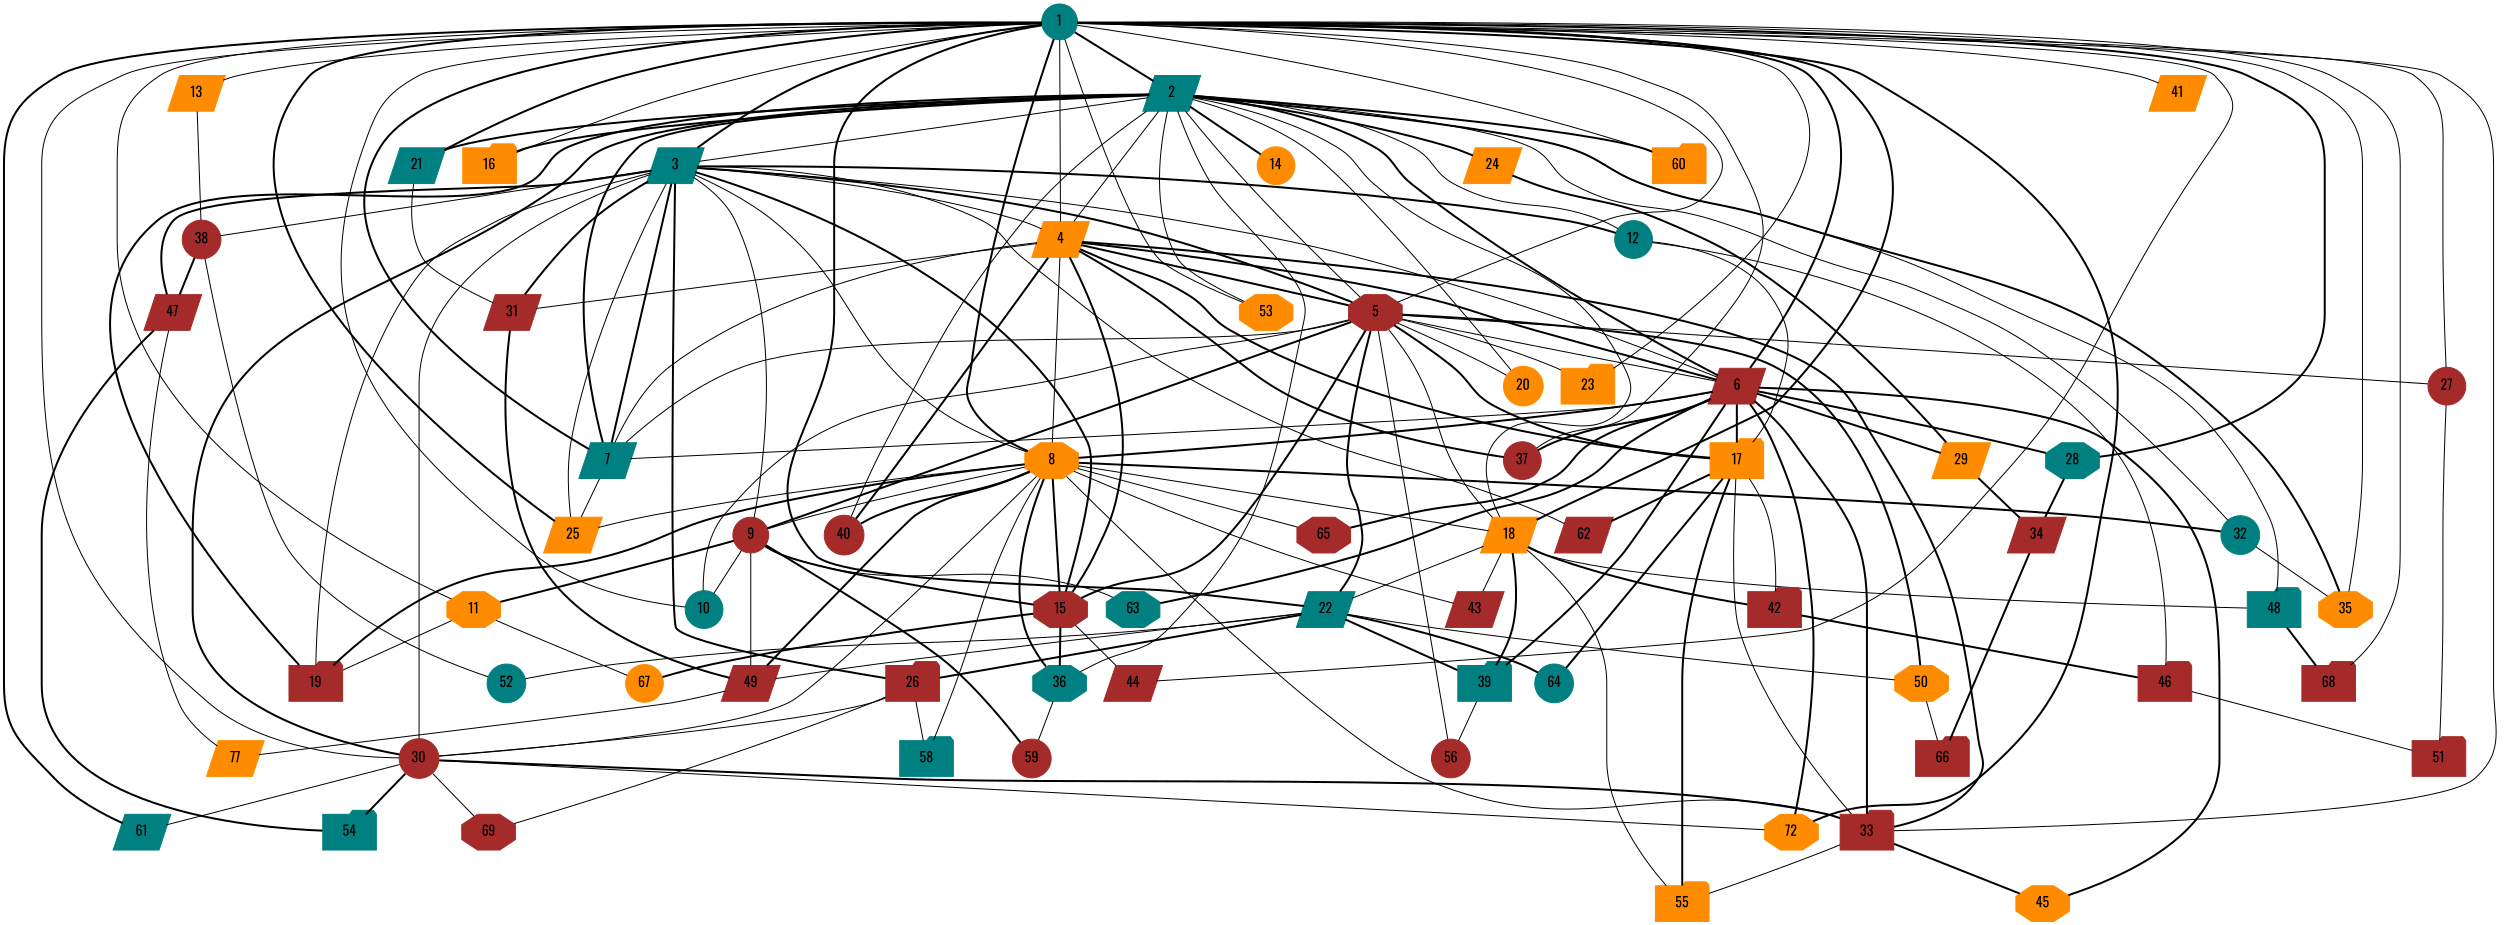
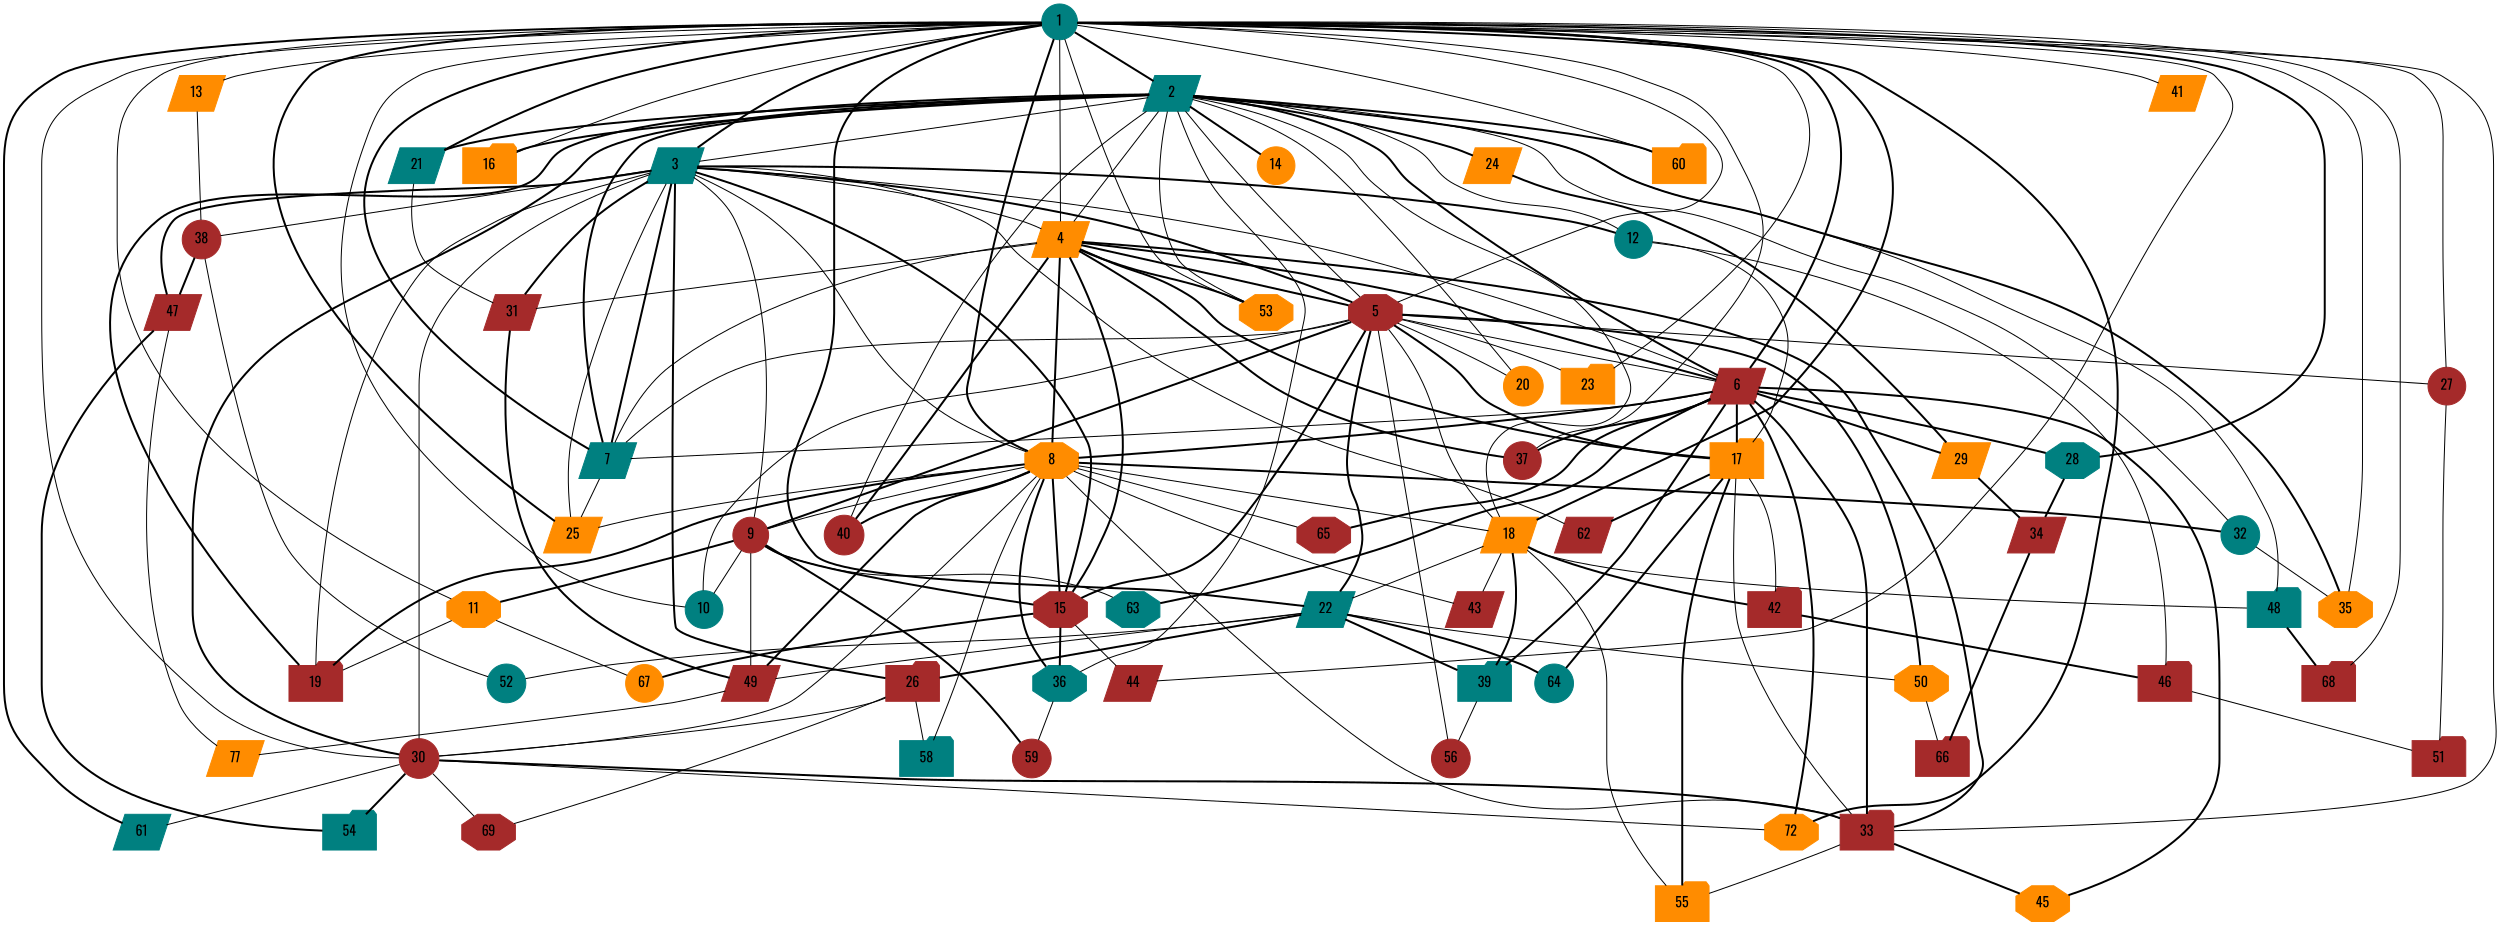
none -> (1174, 279)
(1056, 350) -> (1056, 350)
